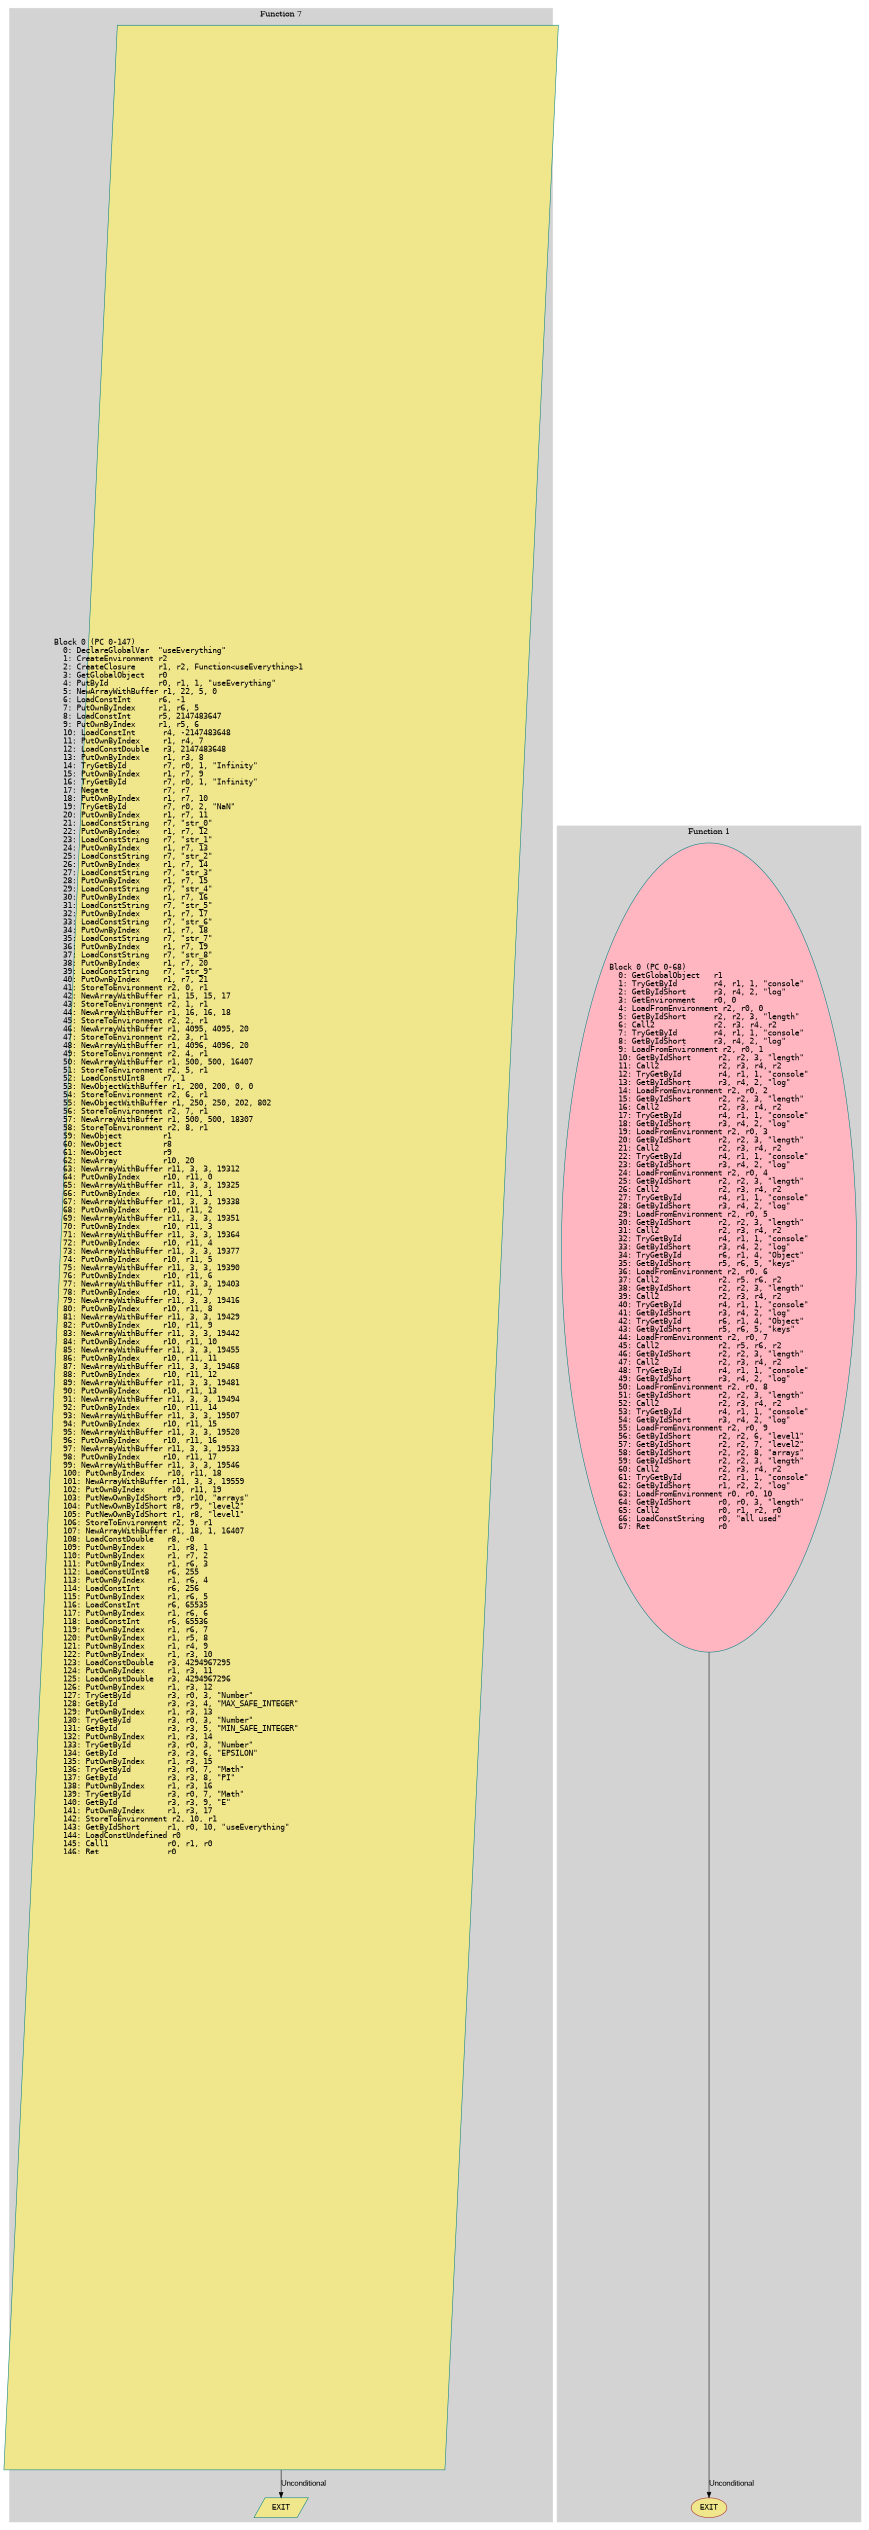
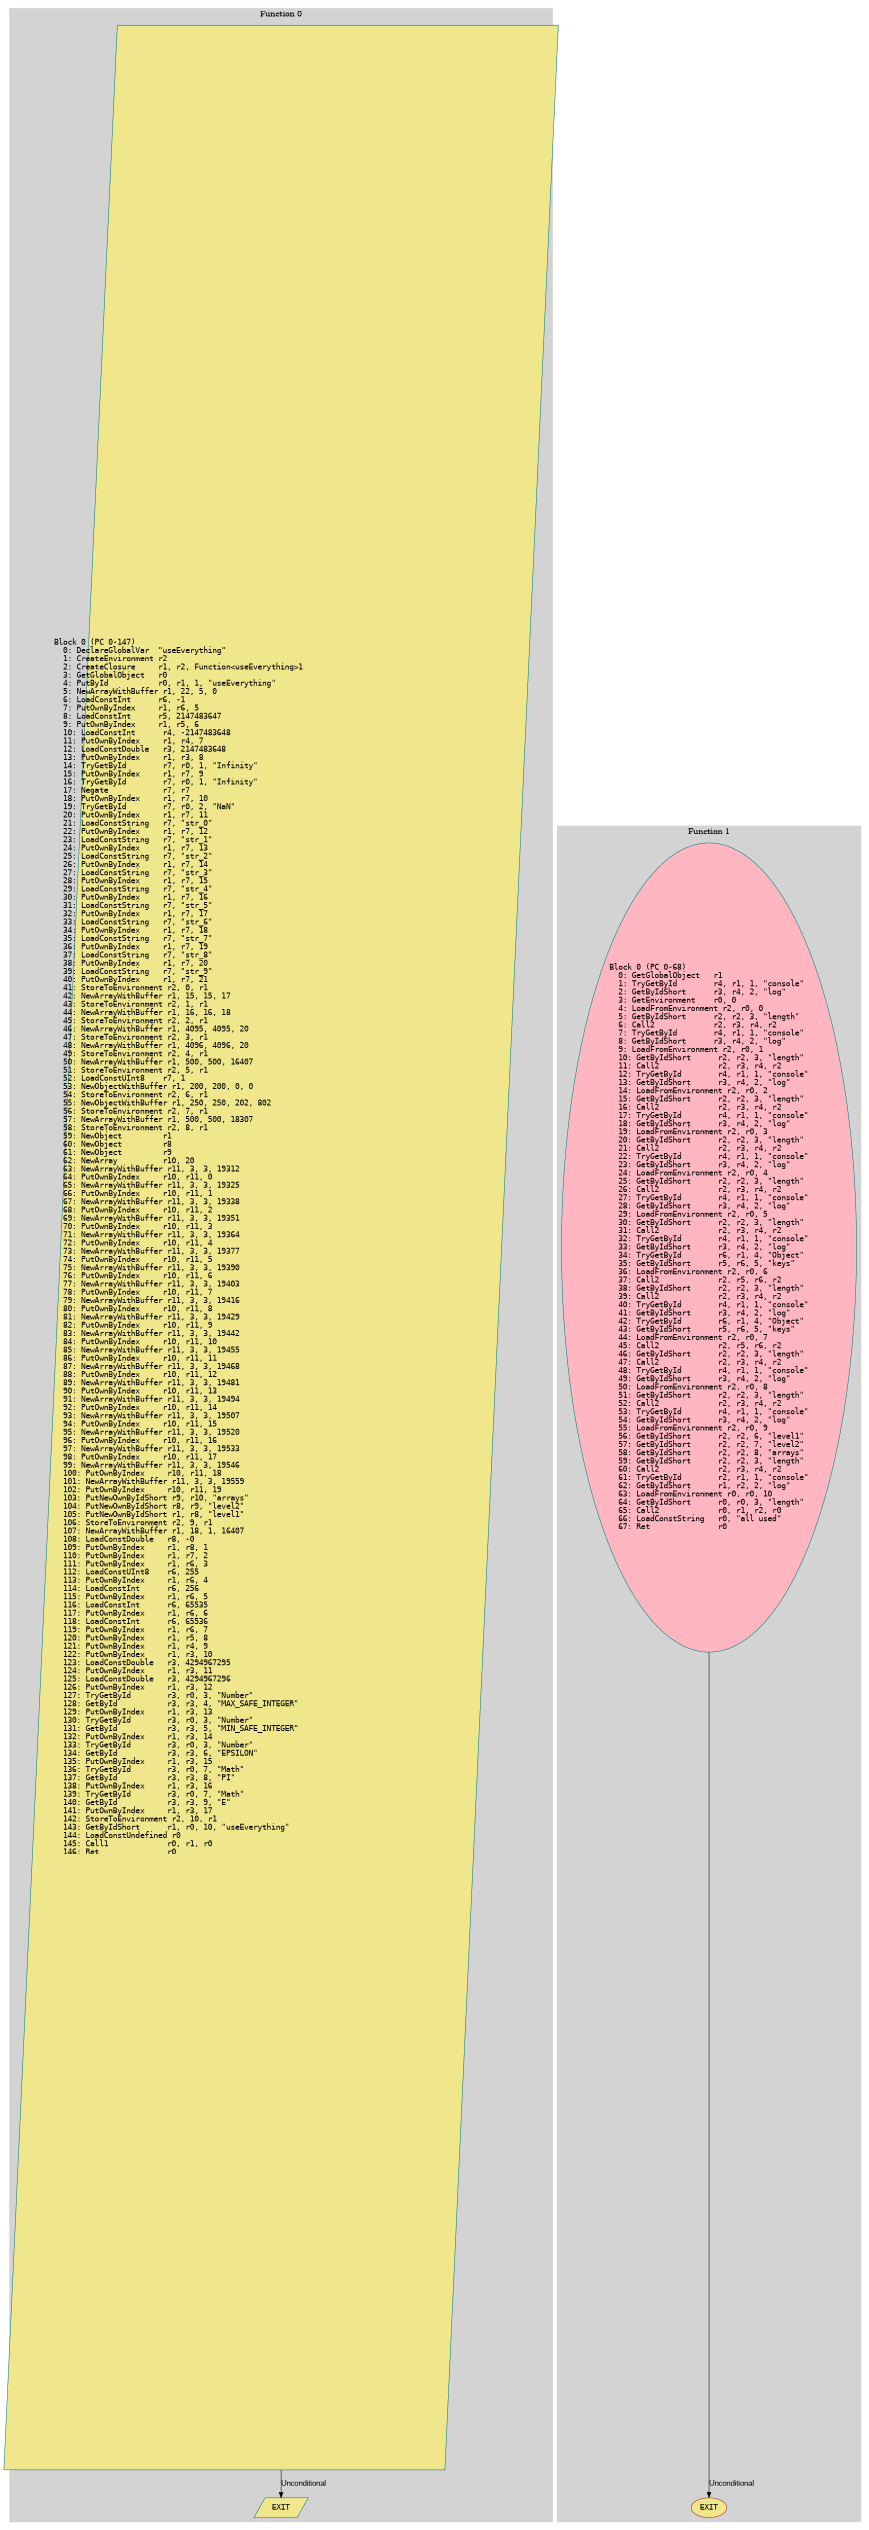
(281, 15) -> (281, 15)
